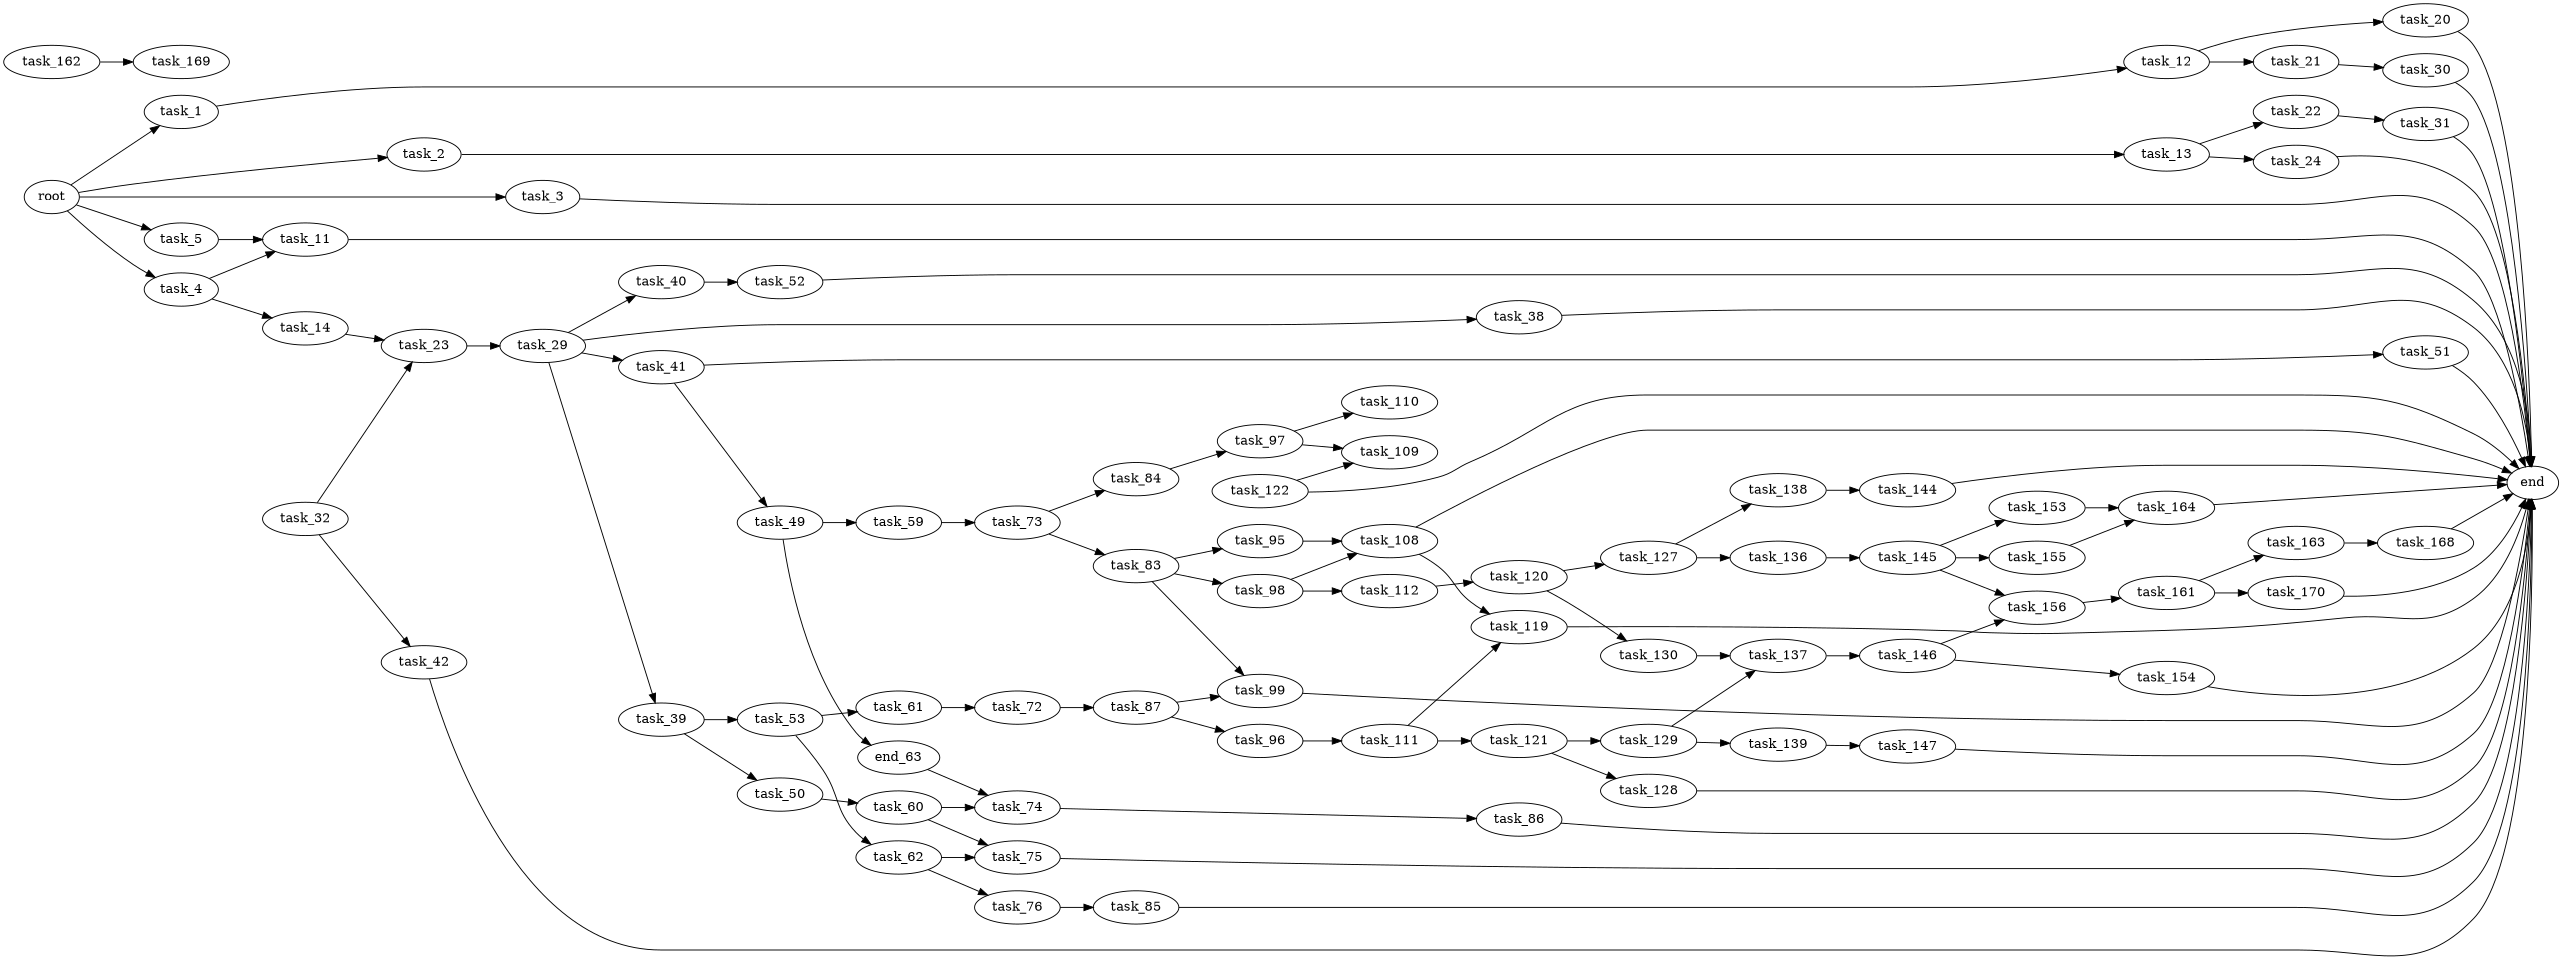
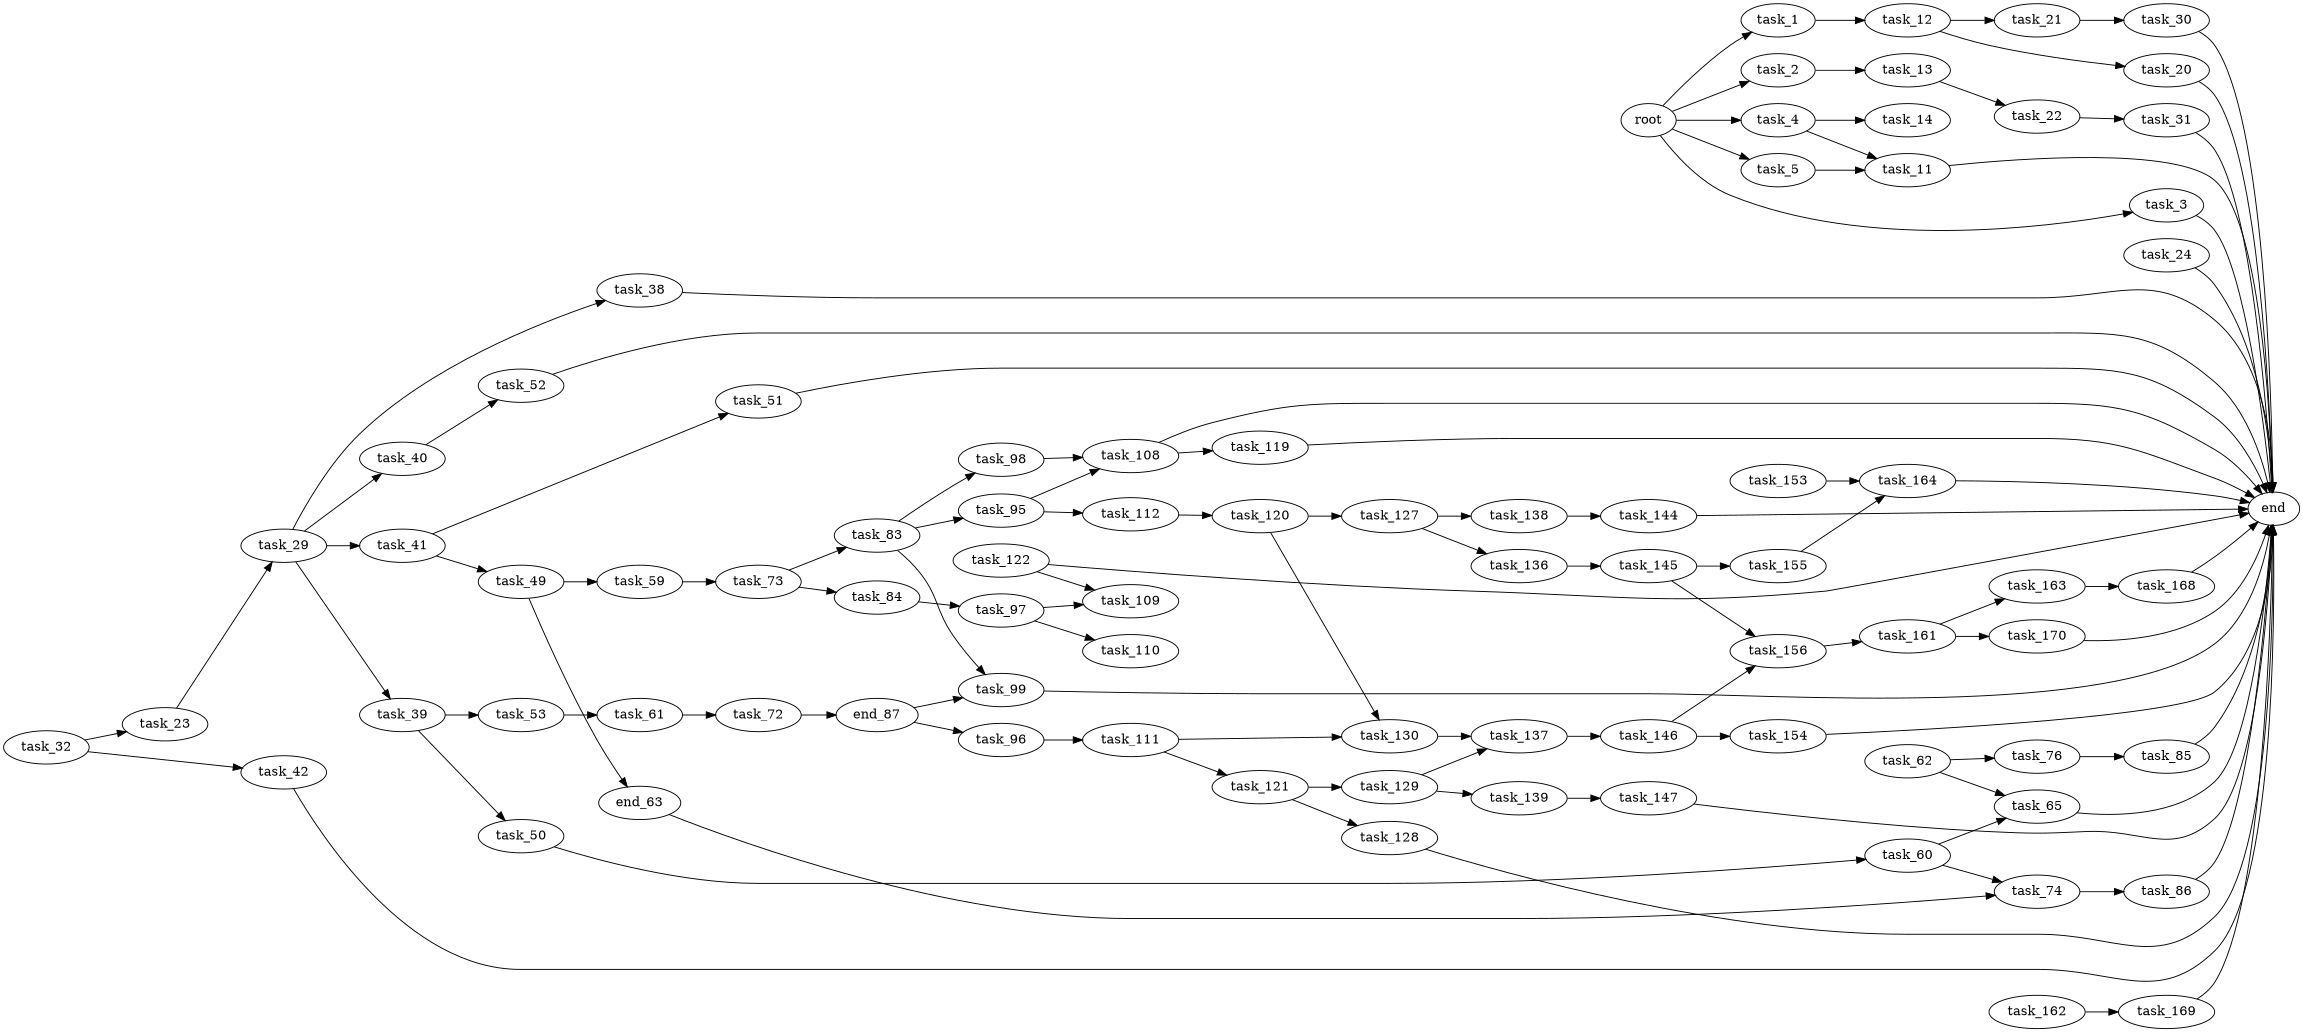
(2226, 158) -> none
(360, 336) -> none
(1968, 535) -> none
(1318, 591) -> (1059, 512)
(1451, 687) -> (1255, 738)
(1136, 708) -> (877, 715)
none -> (2260, 774)
(832, 786) -> none
(1017, 857) -> (2037, 807)
